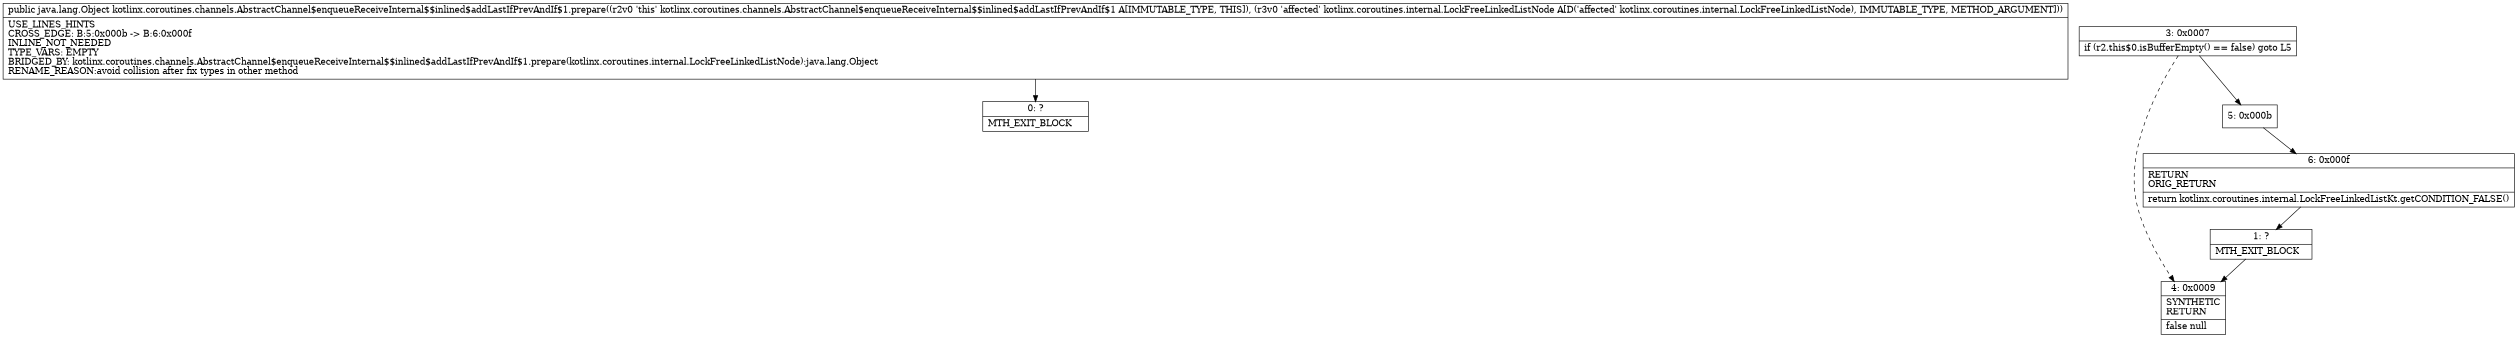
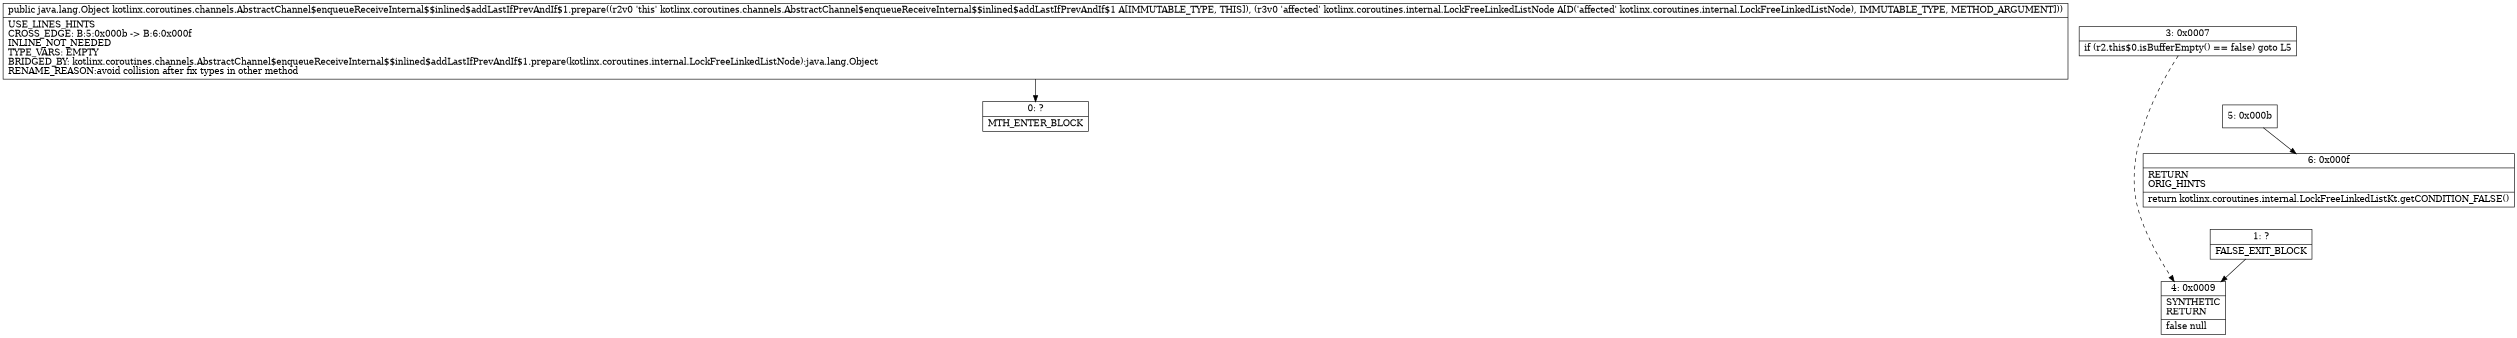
(2218, 78) -> none
(1030, 124) -> (1036, 124)
(2182, 184) -> (2177, 184)
(2291, 216) -> none
(2257, 251) -> (2261, 251)
